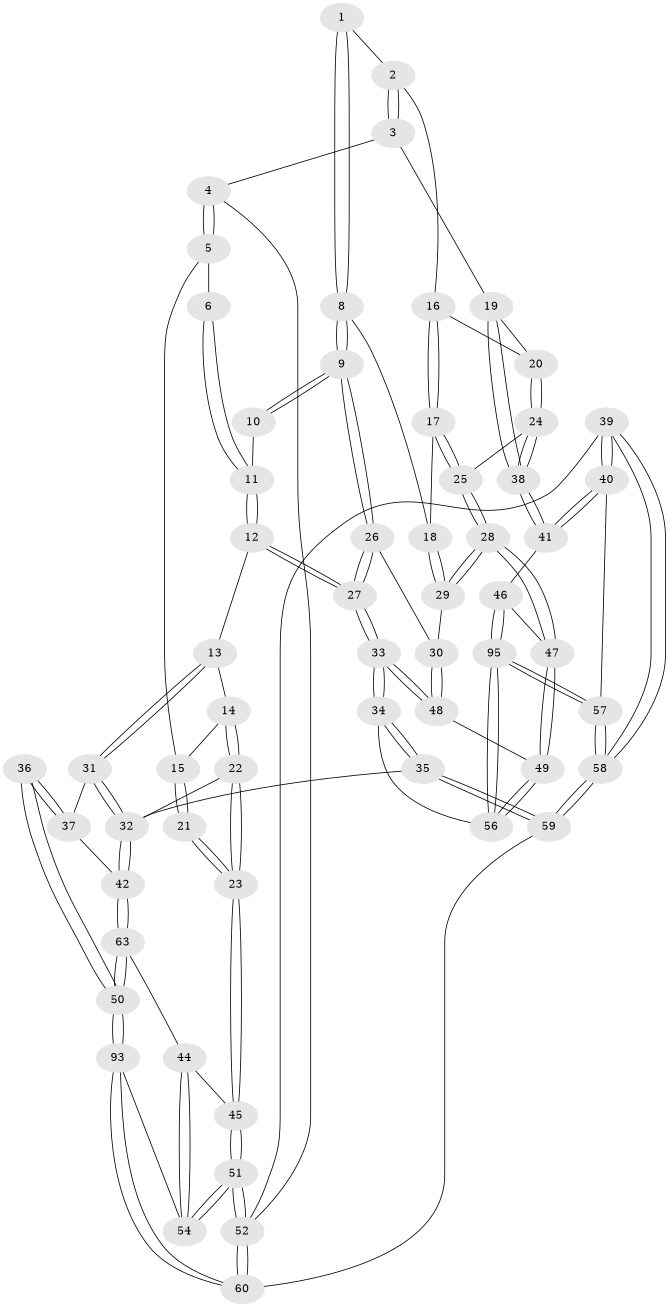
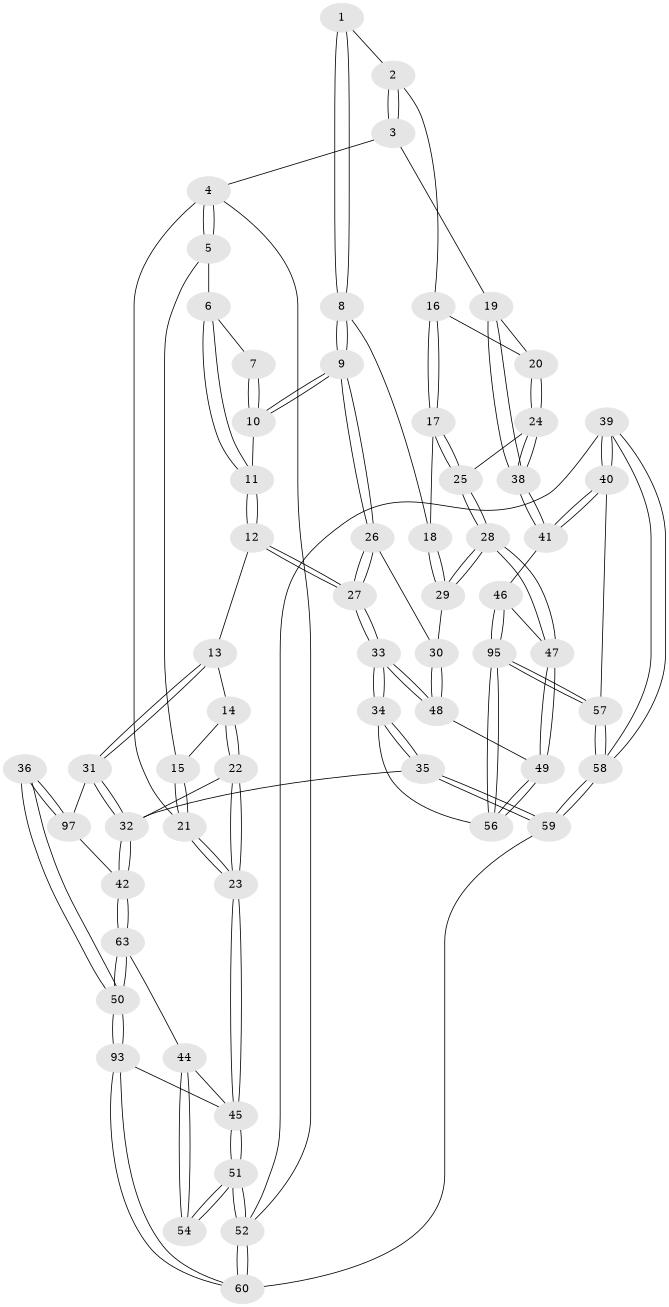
none -> (254, 364)
none -> (134, 504)
(69, 827) -> (69, 827)
(151, 1145) -> (175, 1086)
